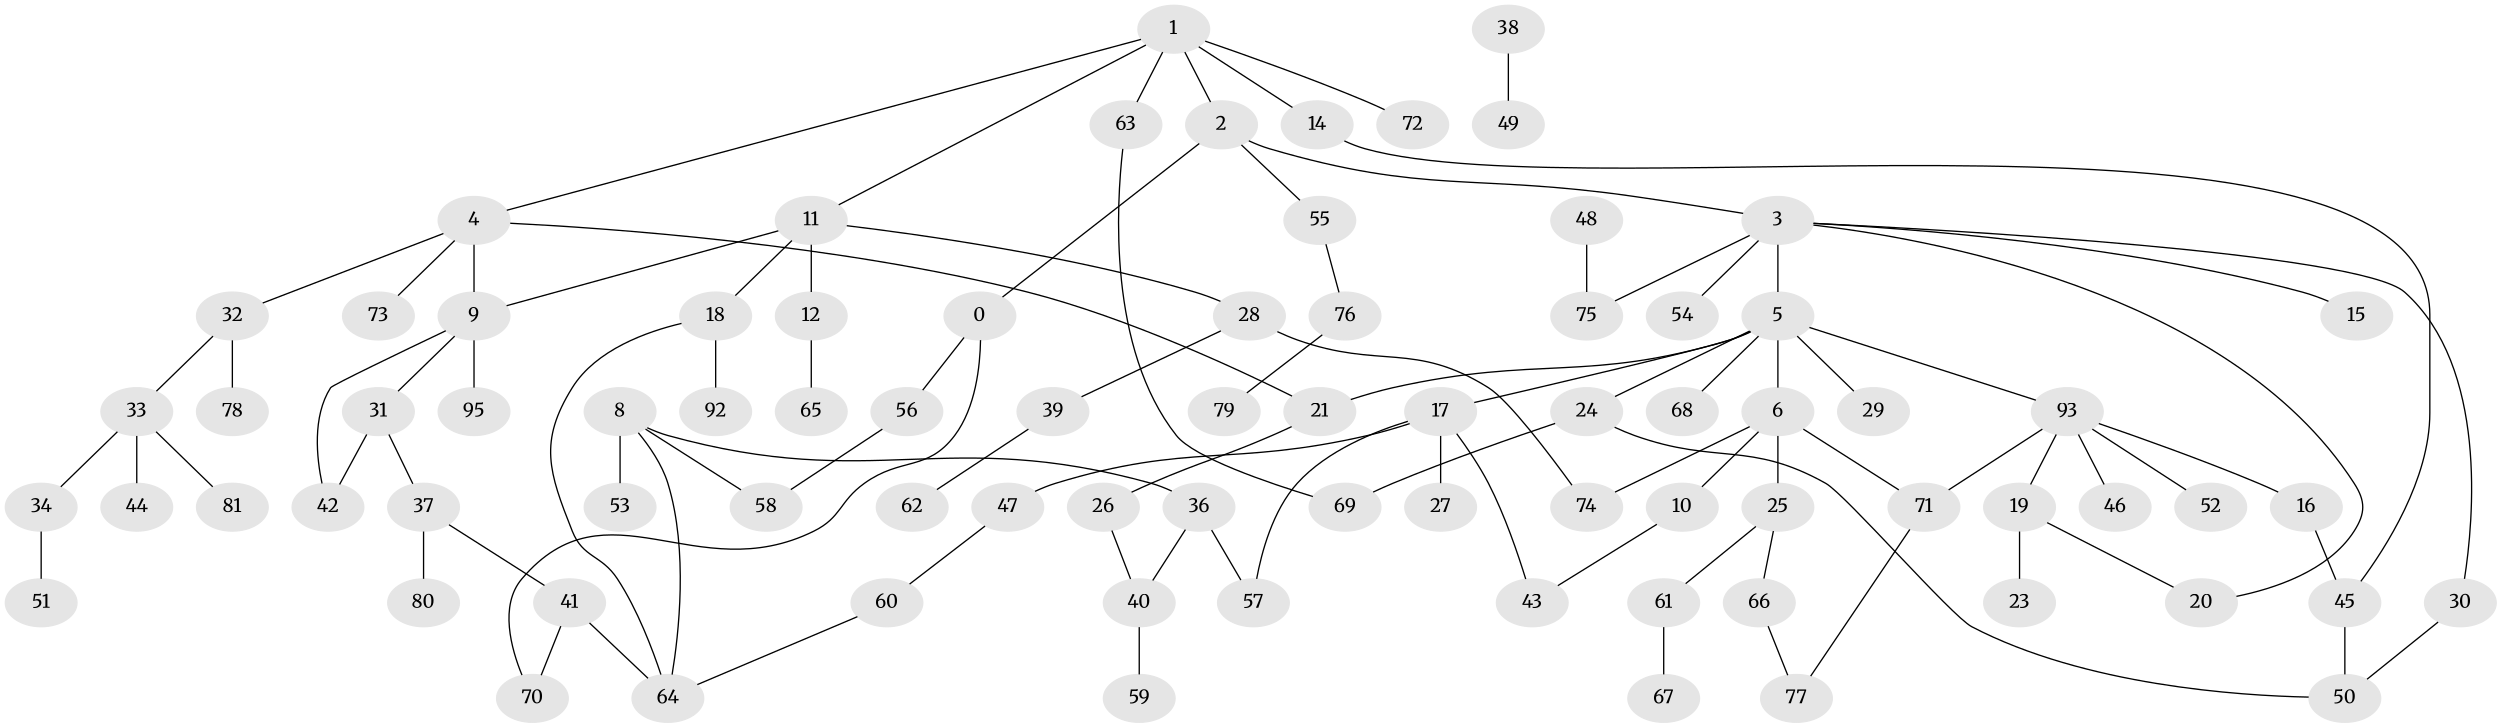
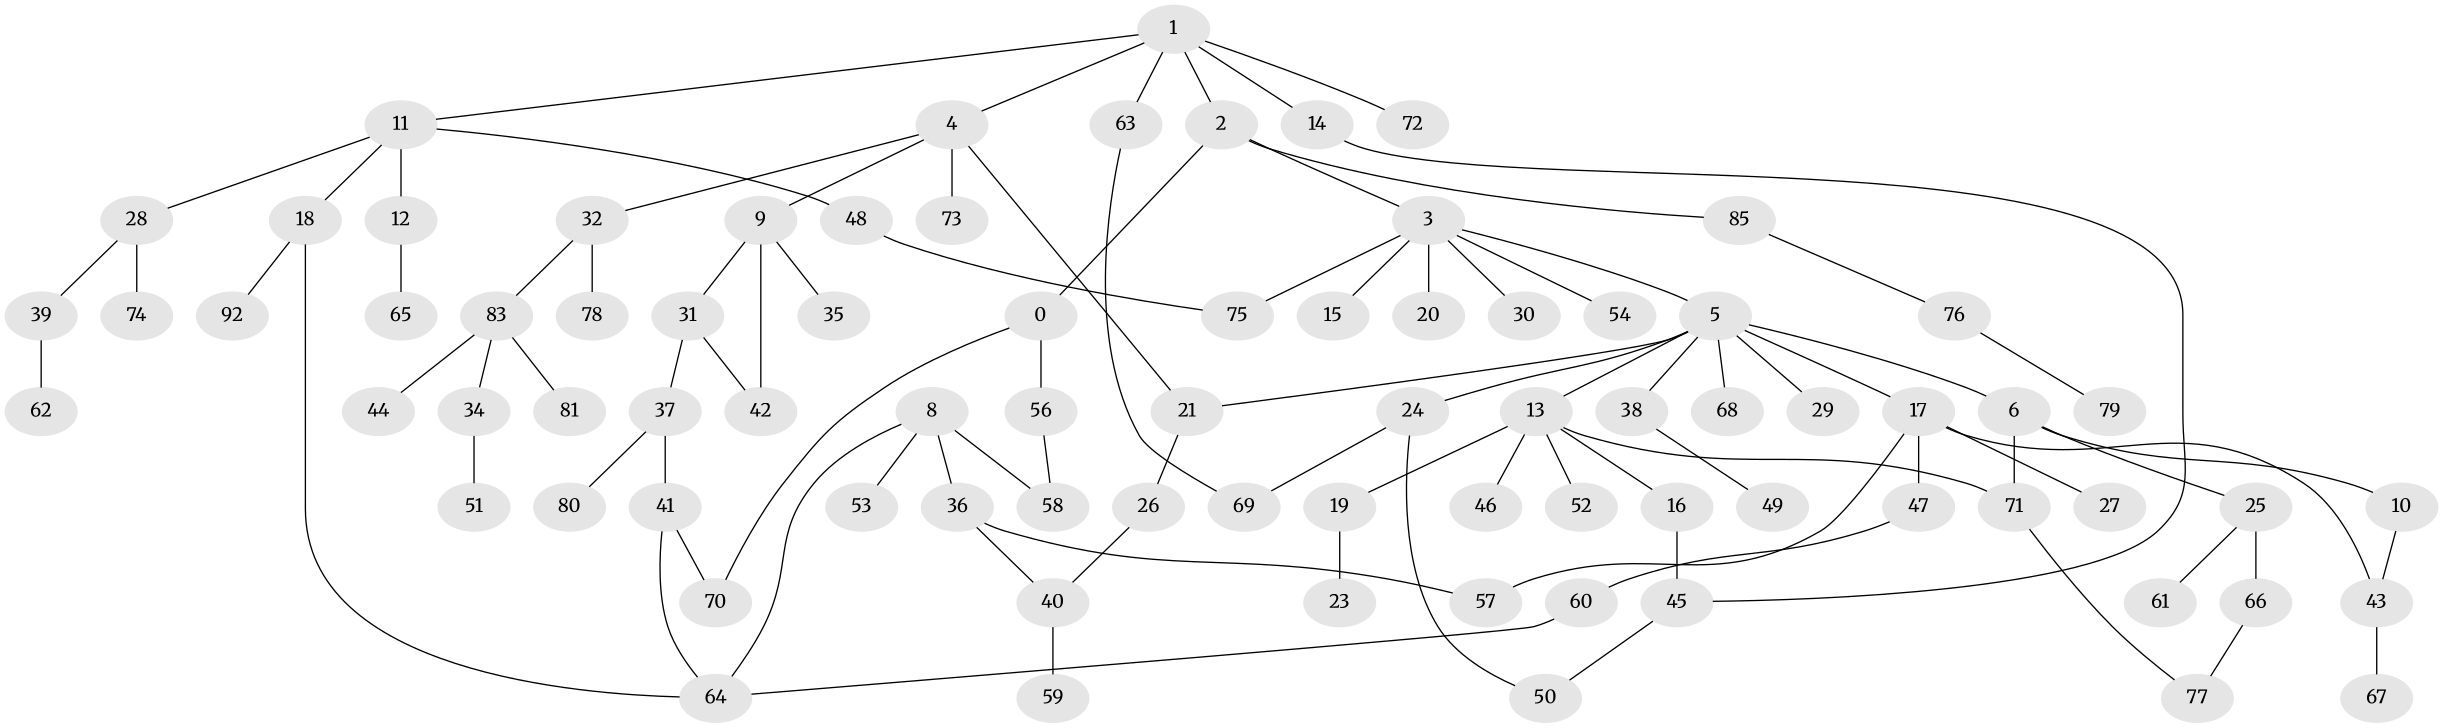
(1320, 220) -> (1739, 220)
(642, 268) -> (635, 156)
none -> (1674, 364)
(137, 412) -> (497, 316)
(474, 412) -> (834, 316)
(2067, 412) -> (1536, 412)
(1682, 459) -> none
(2110, 555) -> none
(1664, 651) -> (2377, 651)
(2403, 651) -> none
